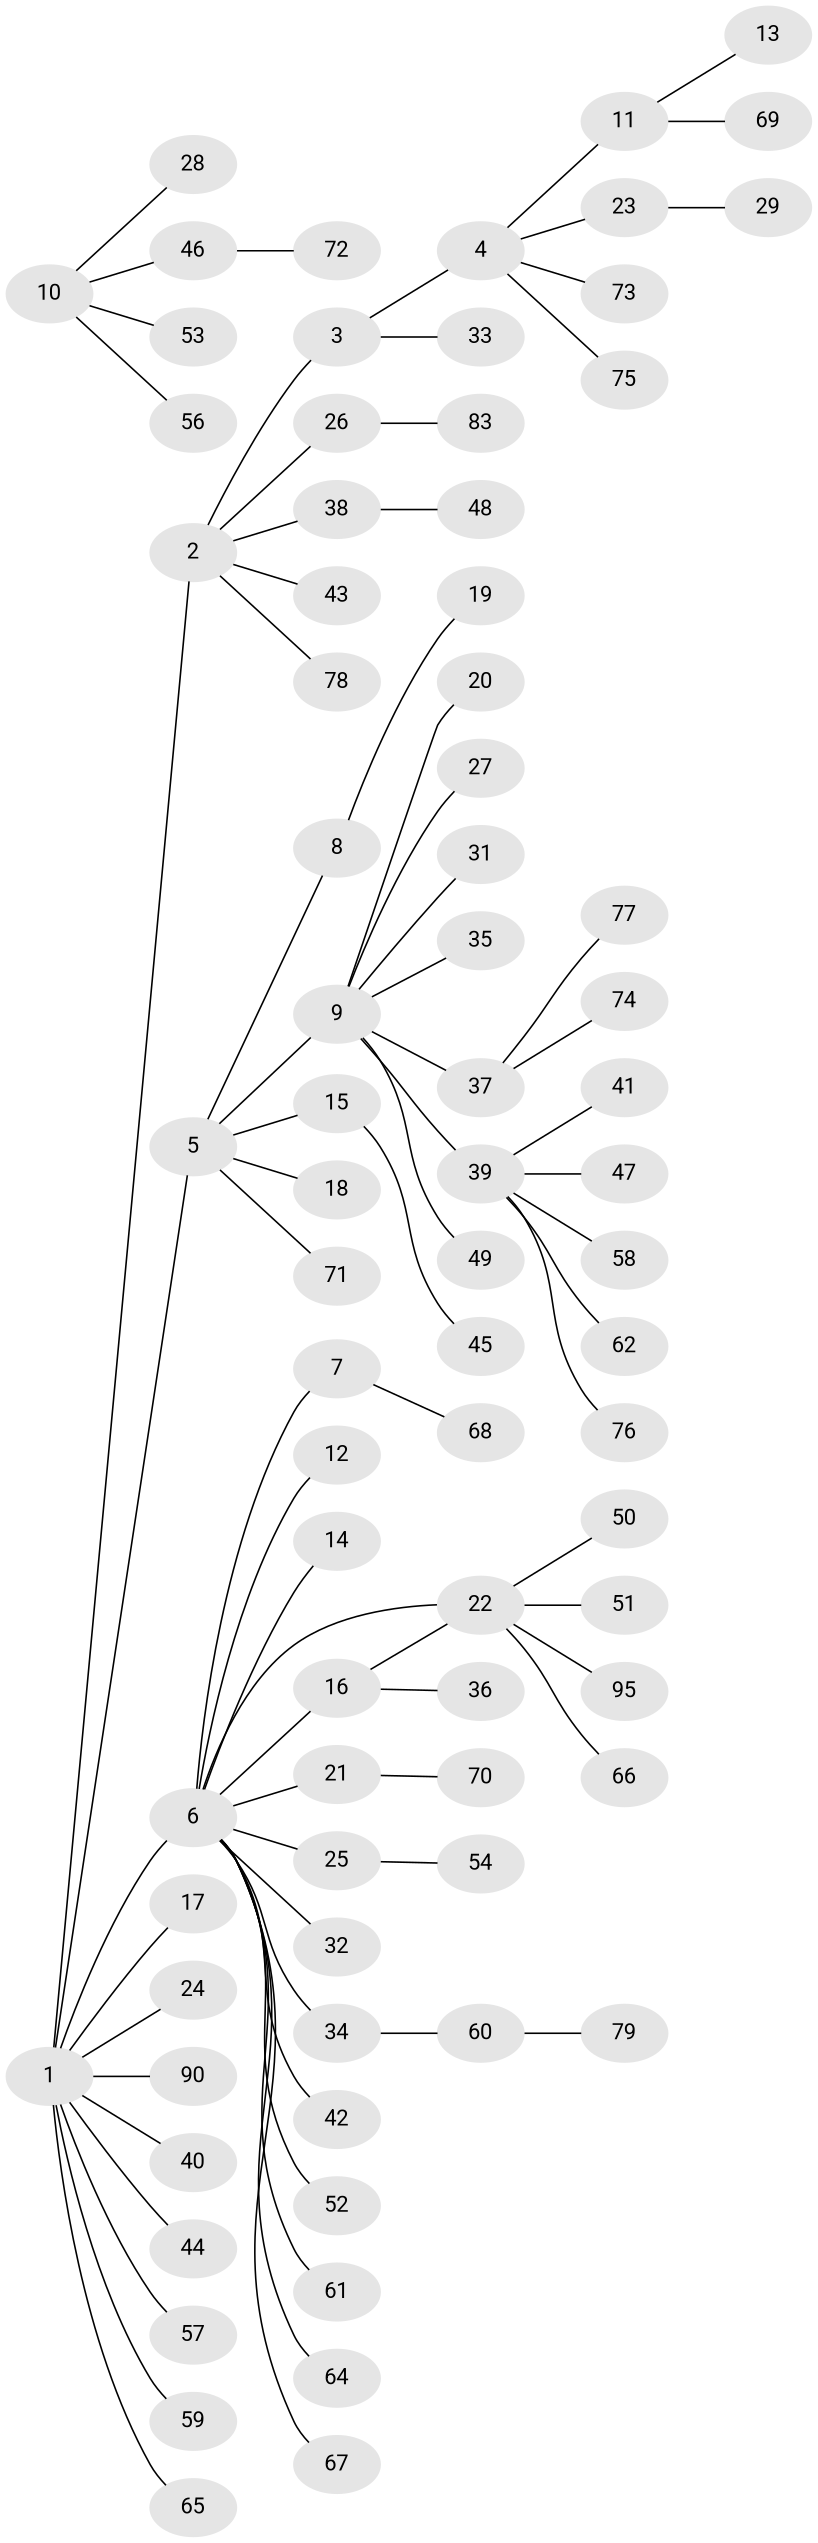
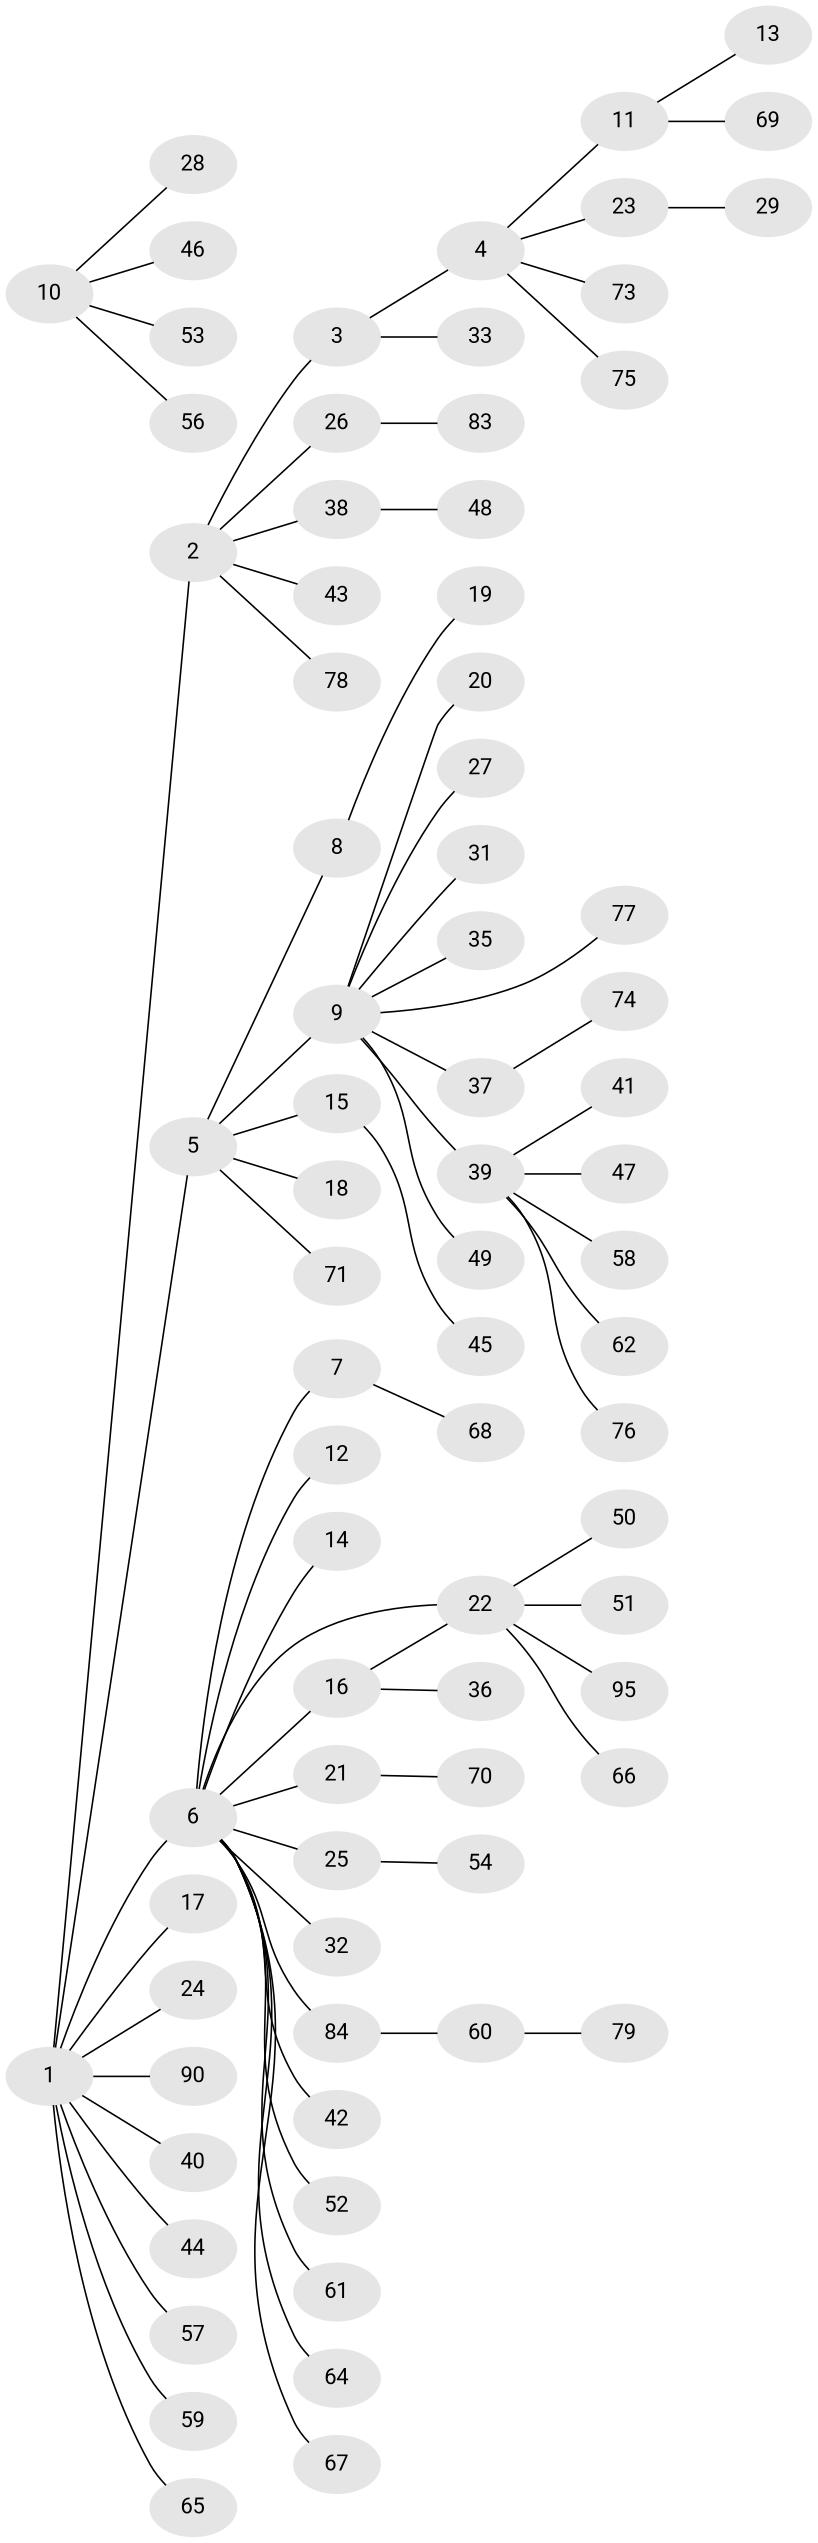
(337, 251) -> none
(550, 1000) -> (496, 993)
(337, 2033) -> (337, 2033)
